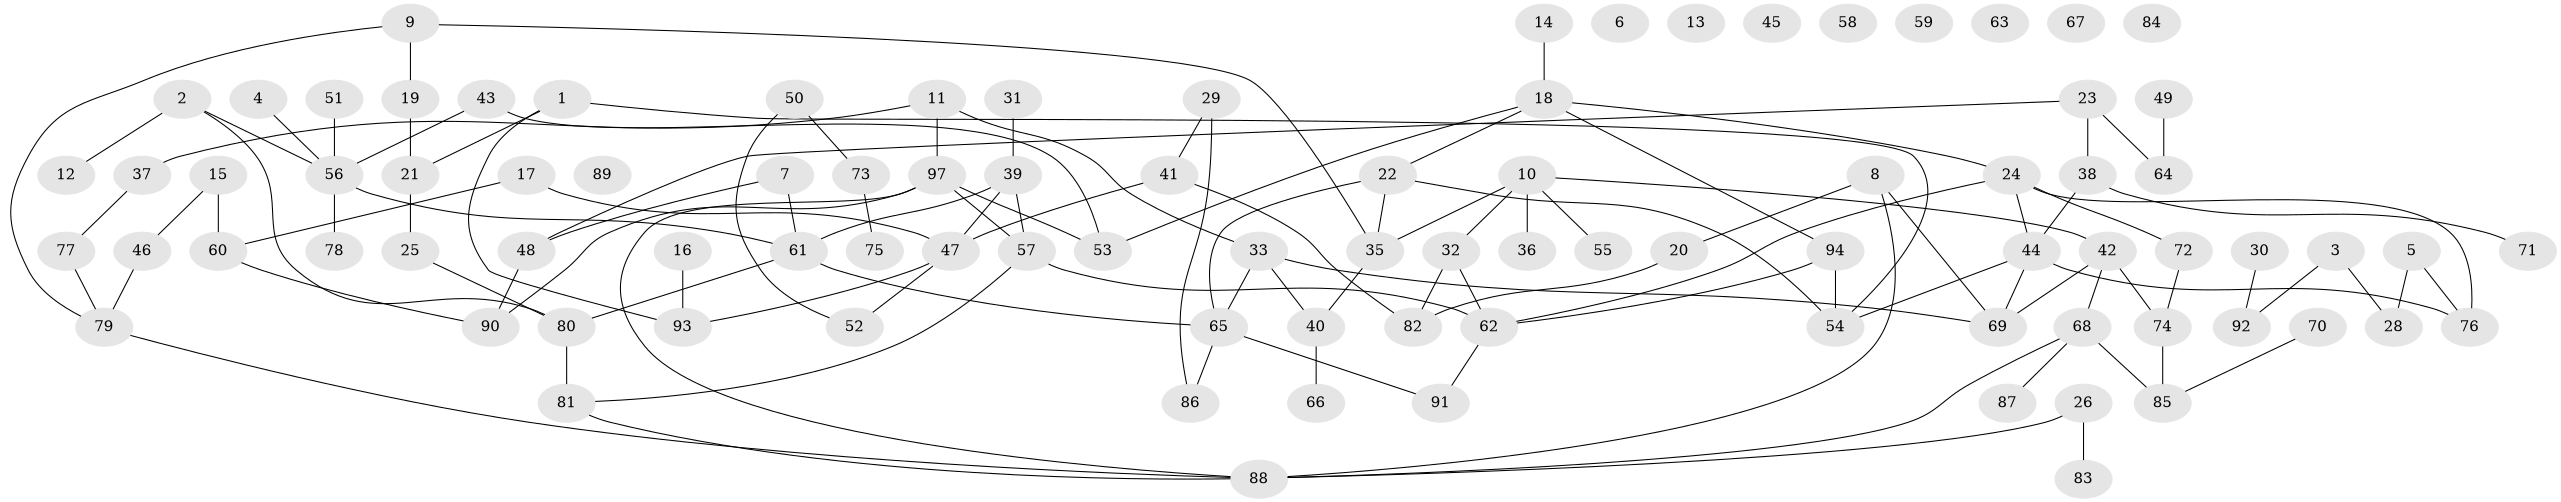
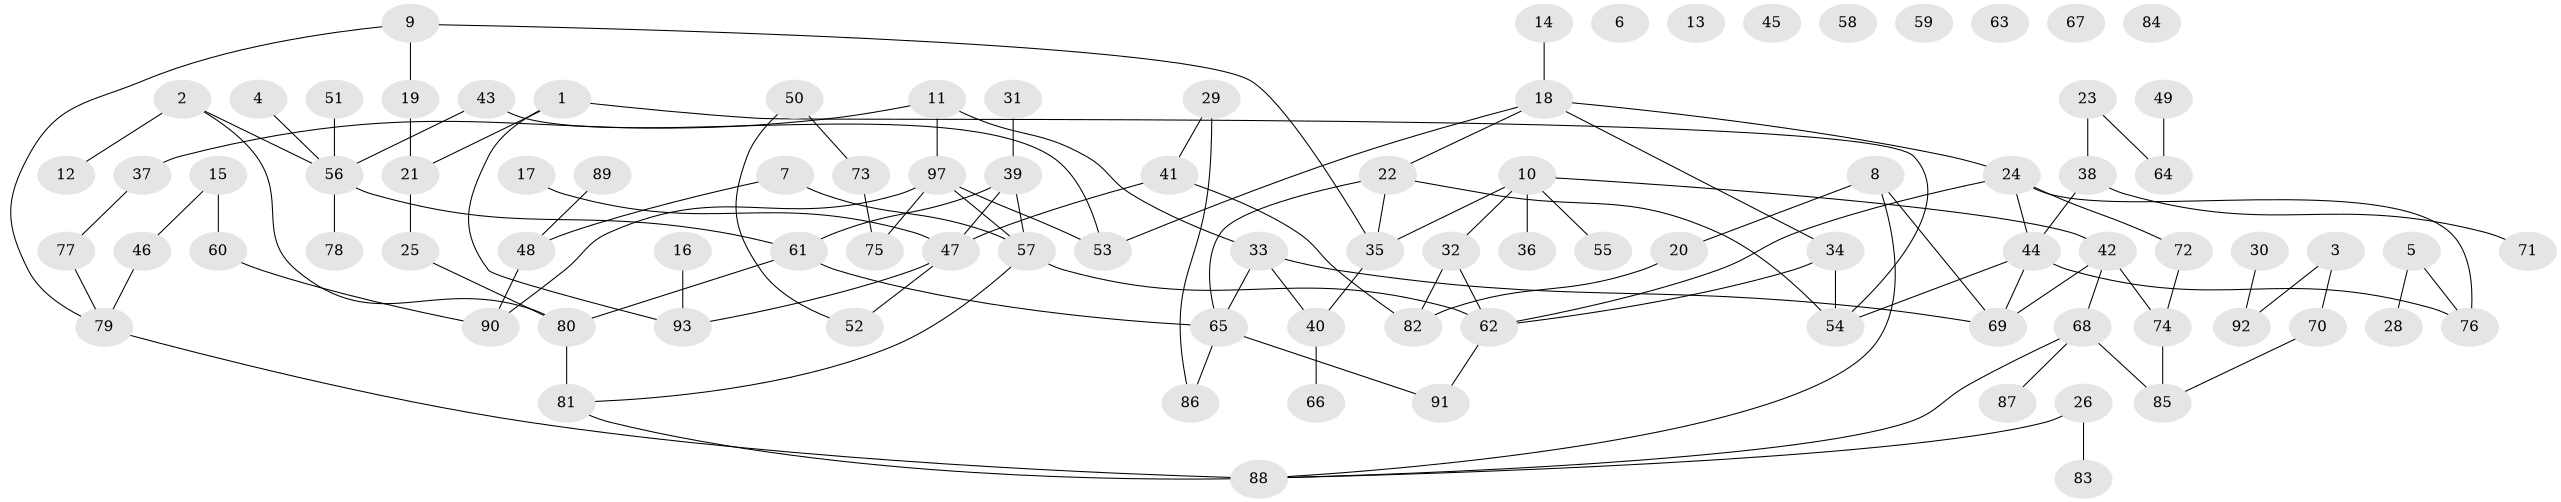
(1333, 129) -> (565, 213)
(373, 213) -> none
(793, 221) -> (886, 210)
(1836, 251) -> (1836, 251)
(2363, 287) -> (2328, 283)
(732, 397) -> (913, 205)
